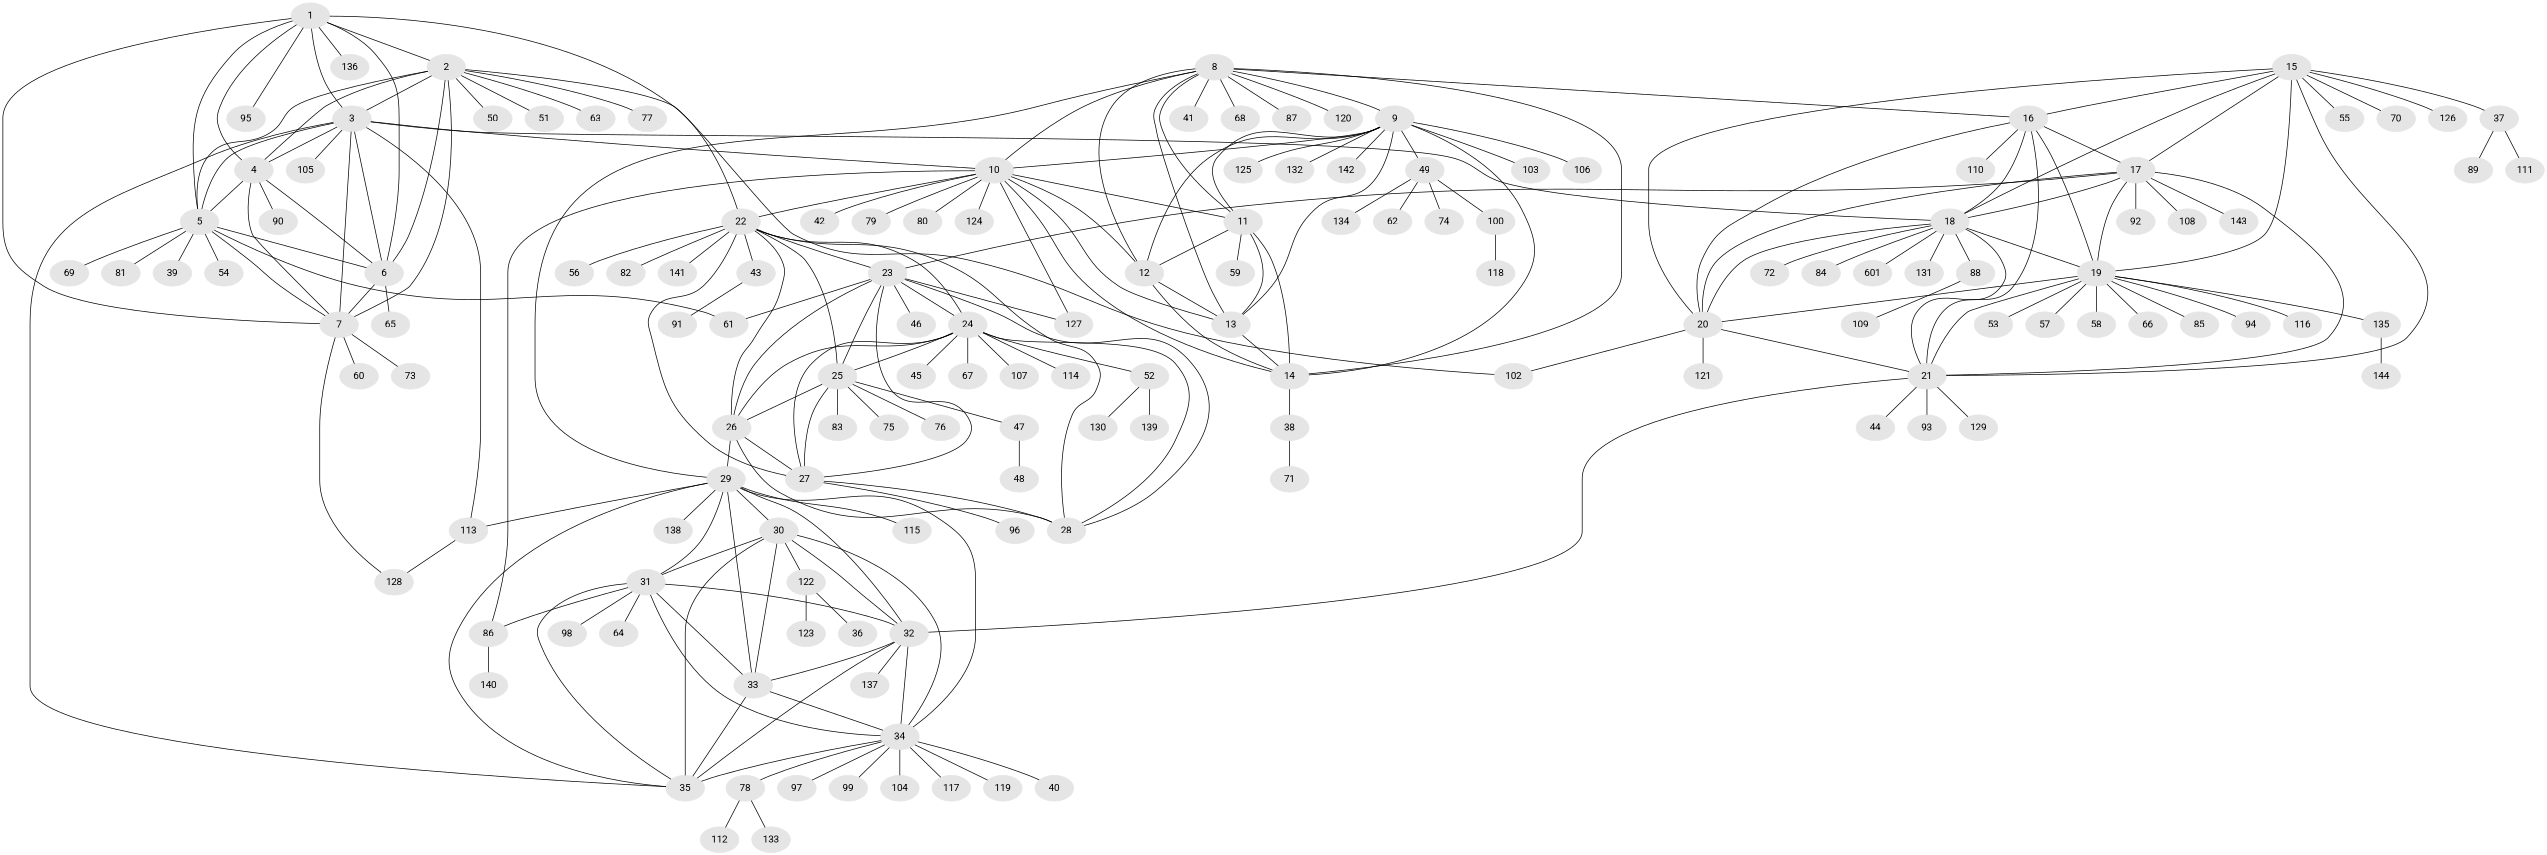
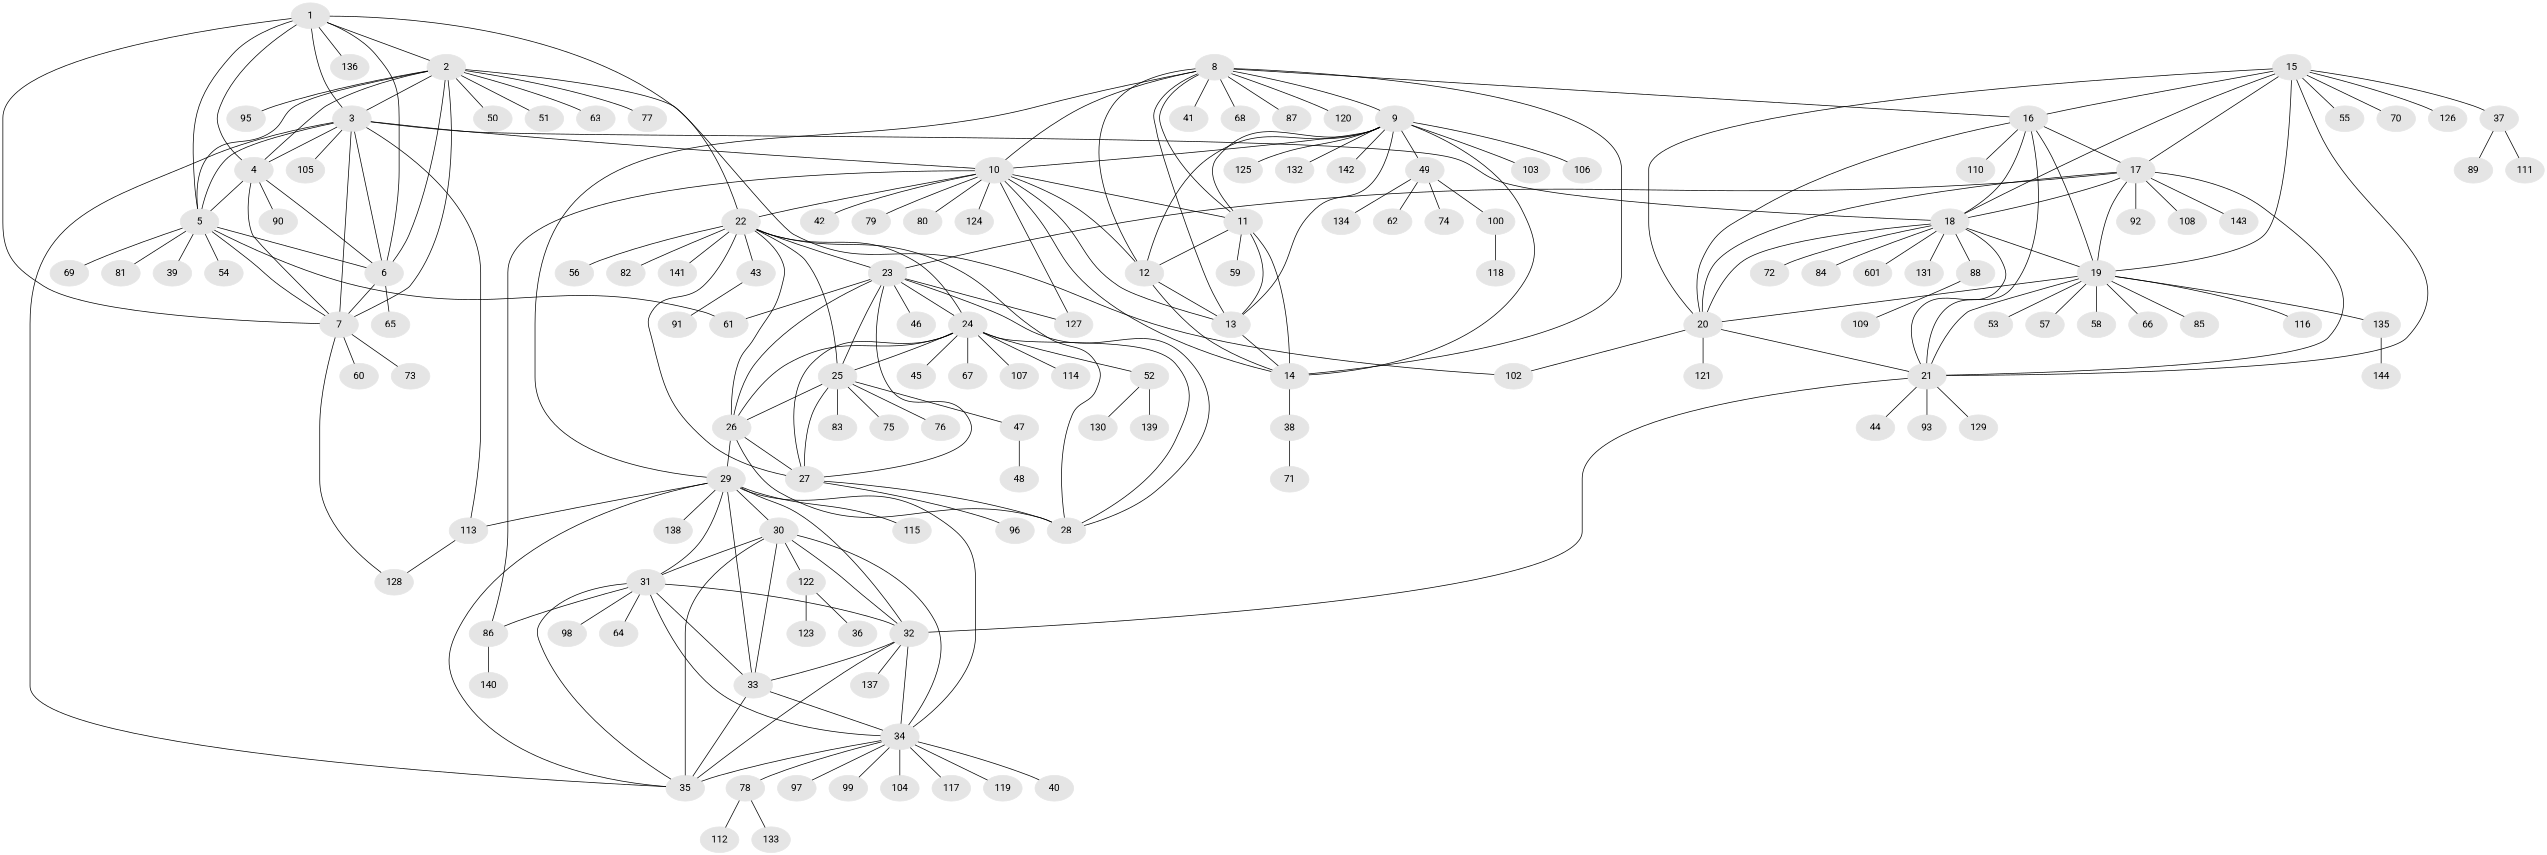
(278, 67) -> (344, 88)
(2251, 325) -> none
